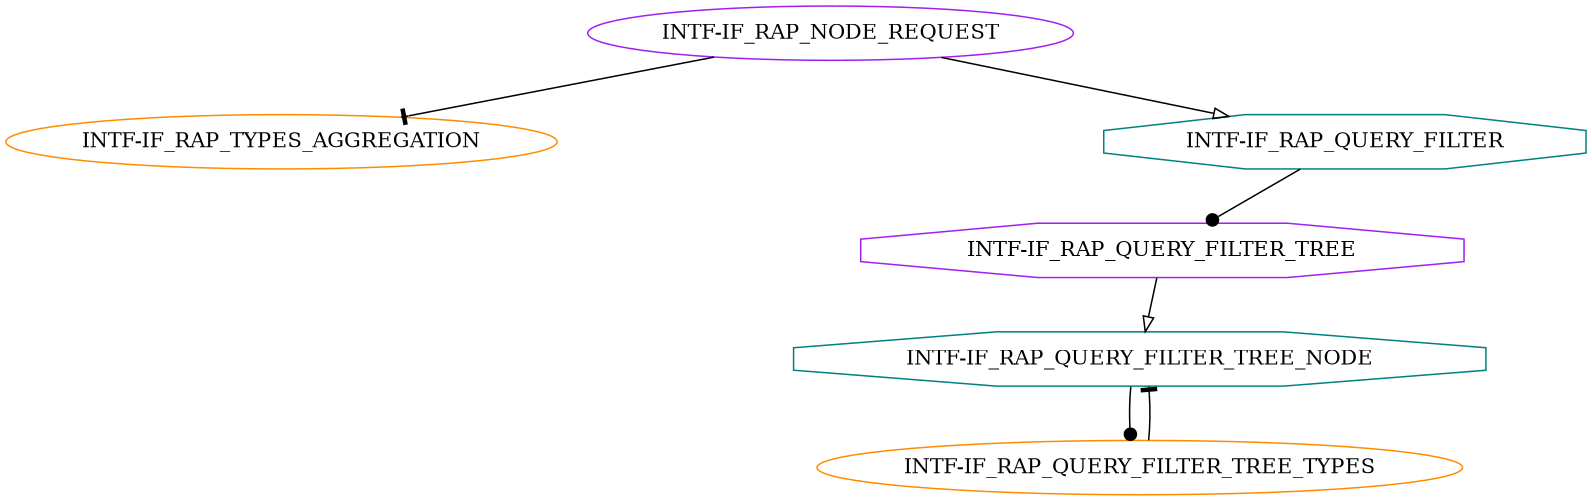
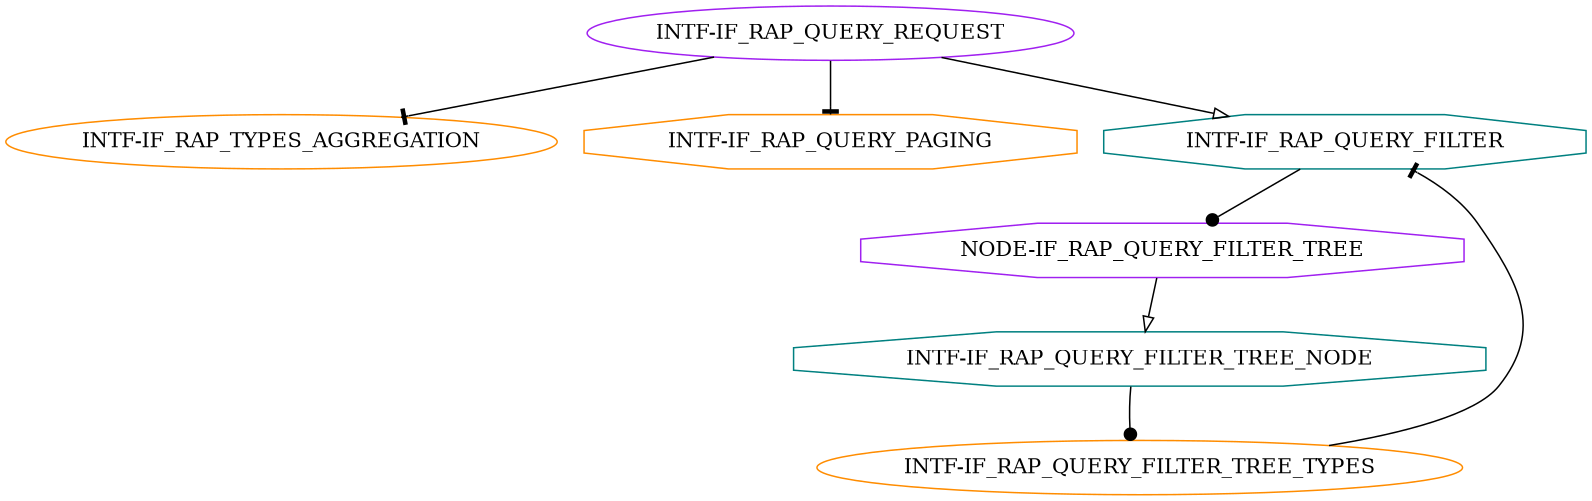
(831, 33) -> (831, 33)
none -> (831, 142)
(1162, 250) -> (1162, 250)
(1150, 417) -> (1518, 353)
